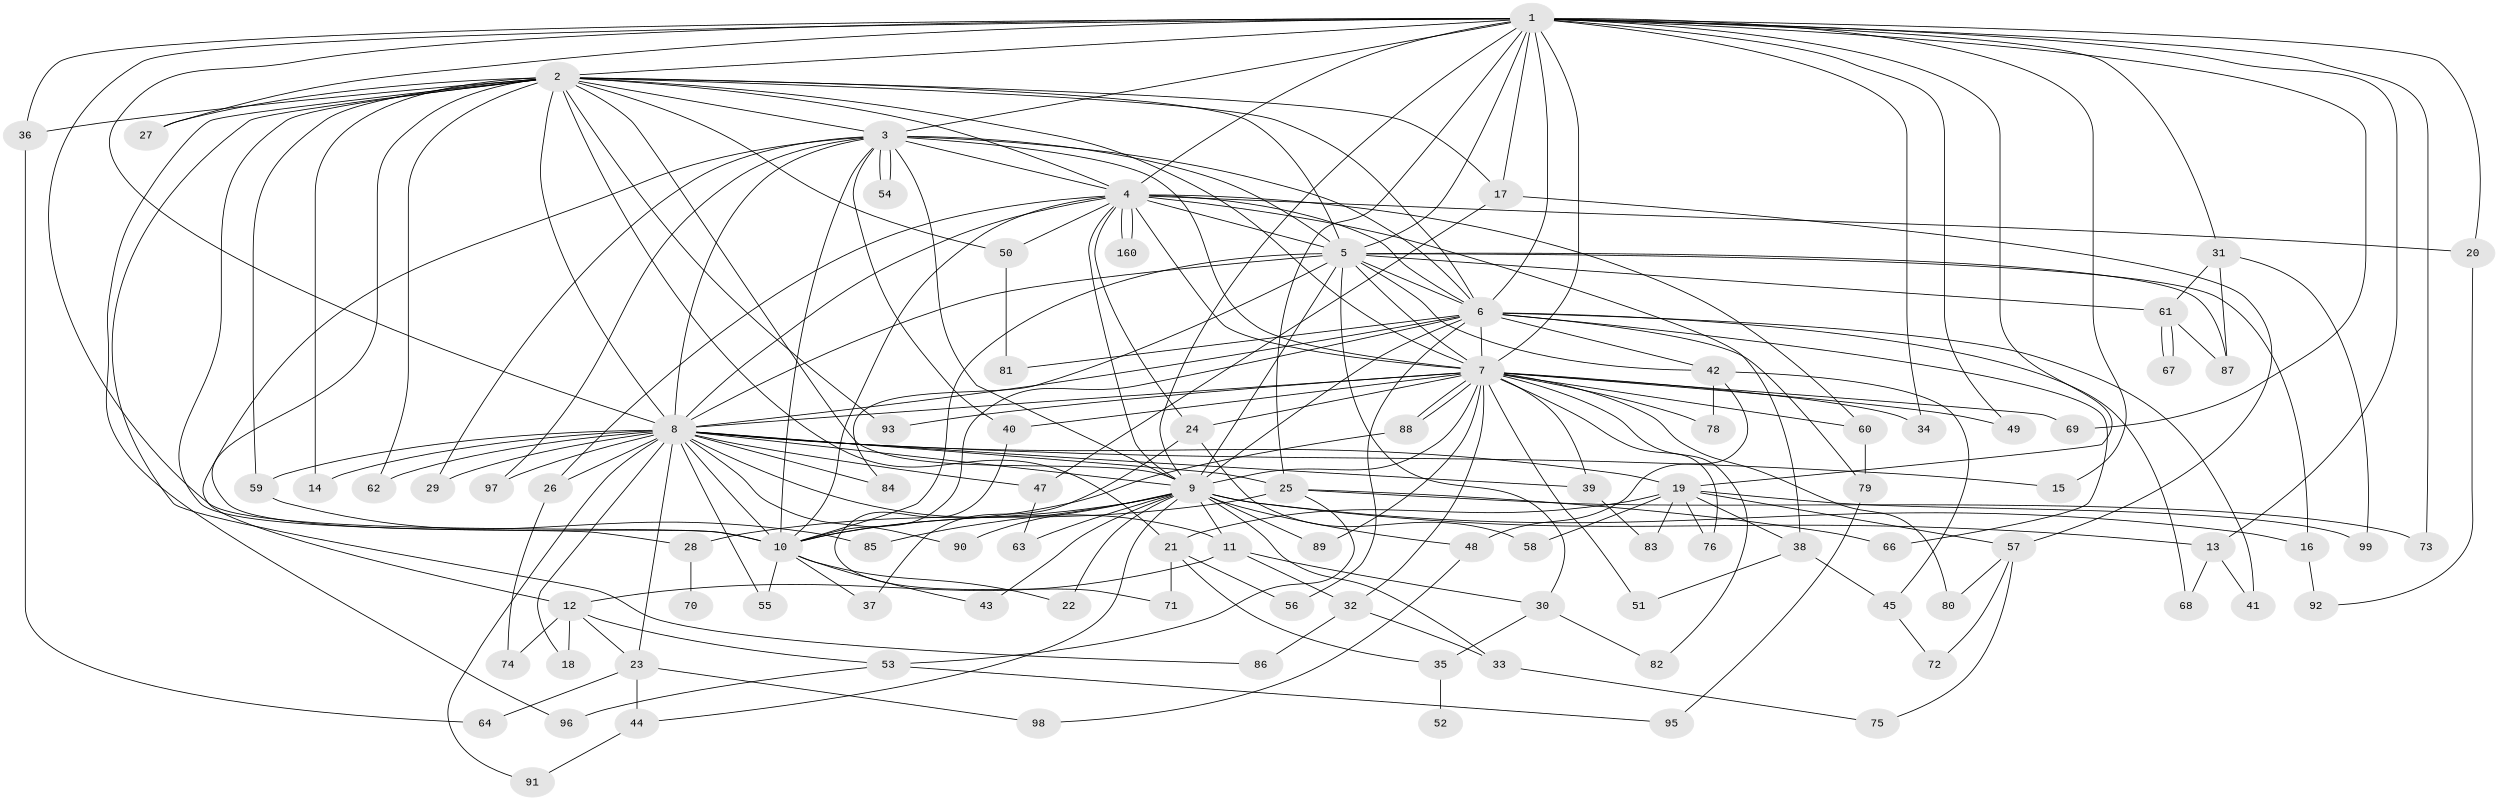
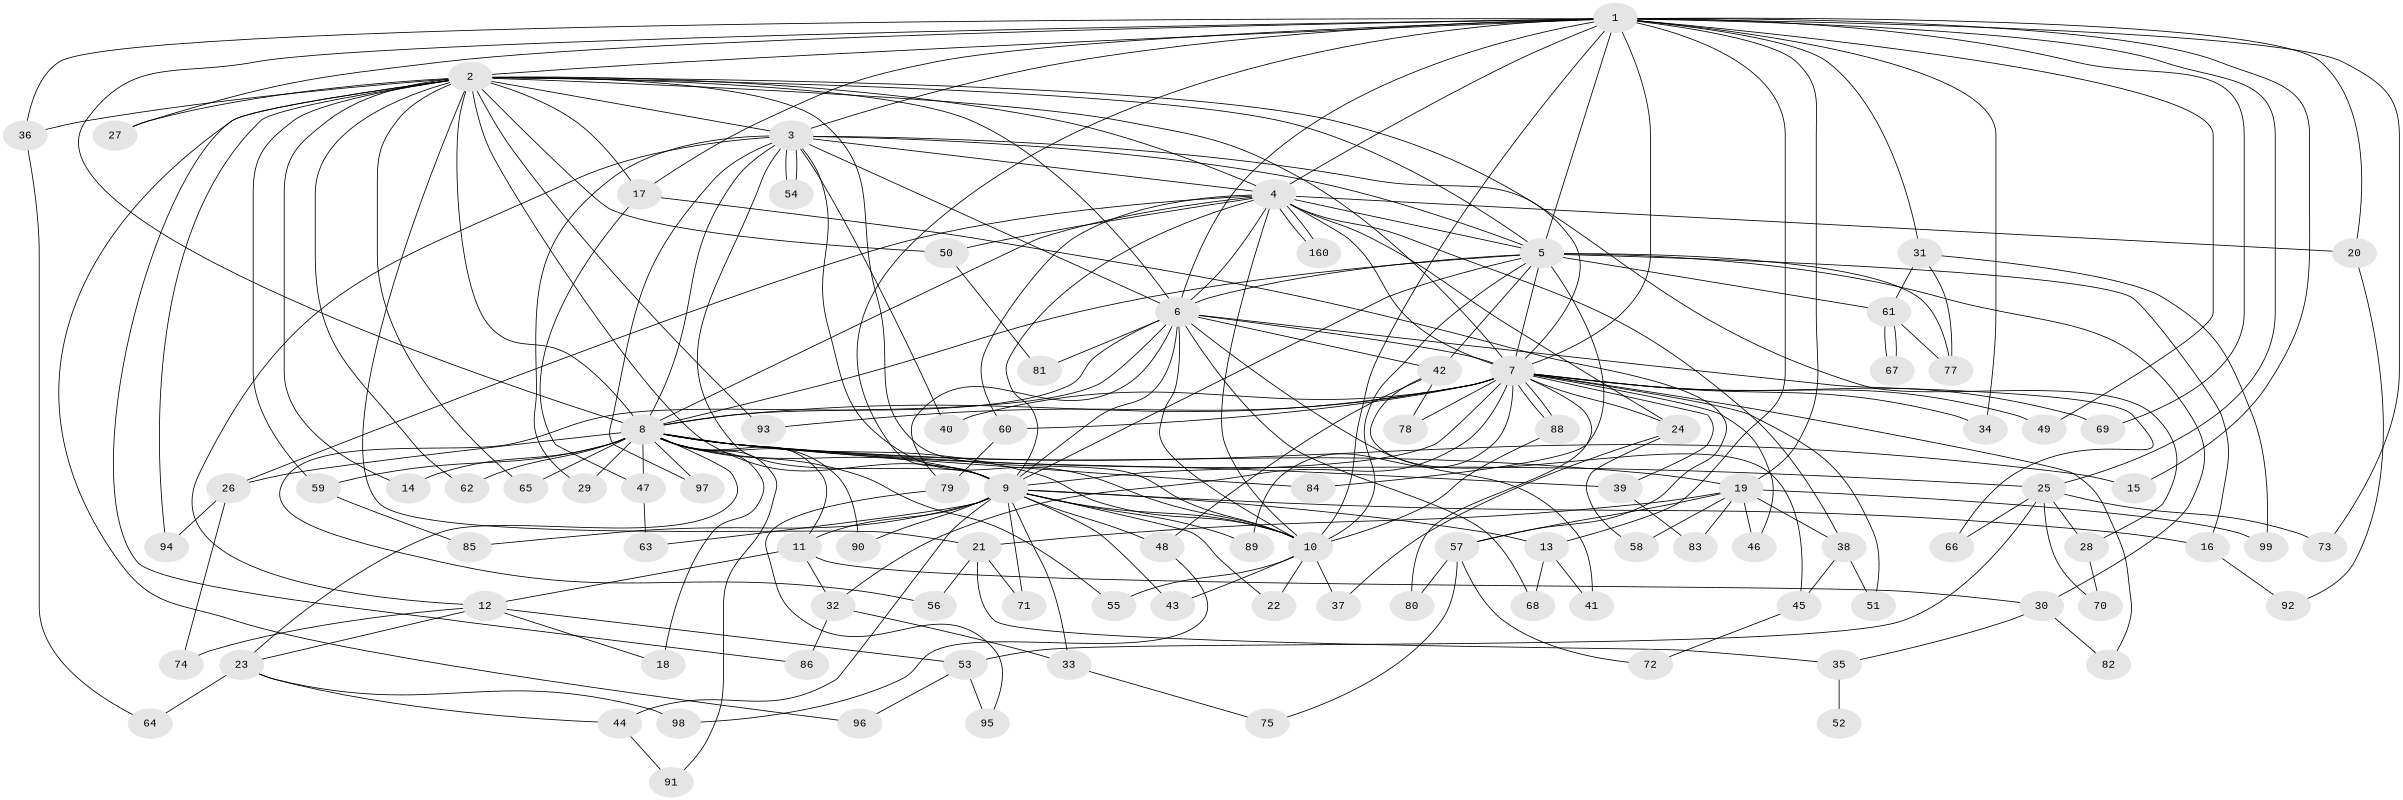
(2228, 371) -> (1951, 371)
none -> (526, 488)
none -> (167, 547)
(1710, 547) -> (1754, 547)
none -> (2054, 554)
(837, 556) -> (1015, 549)
